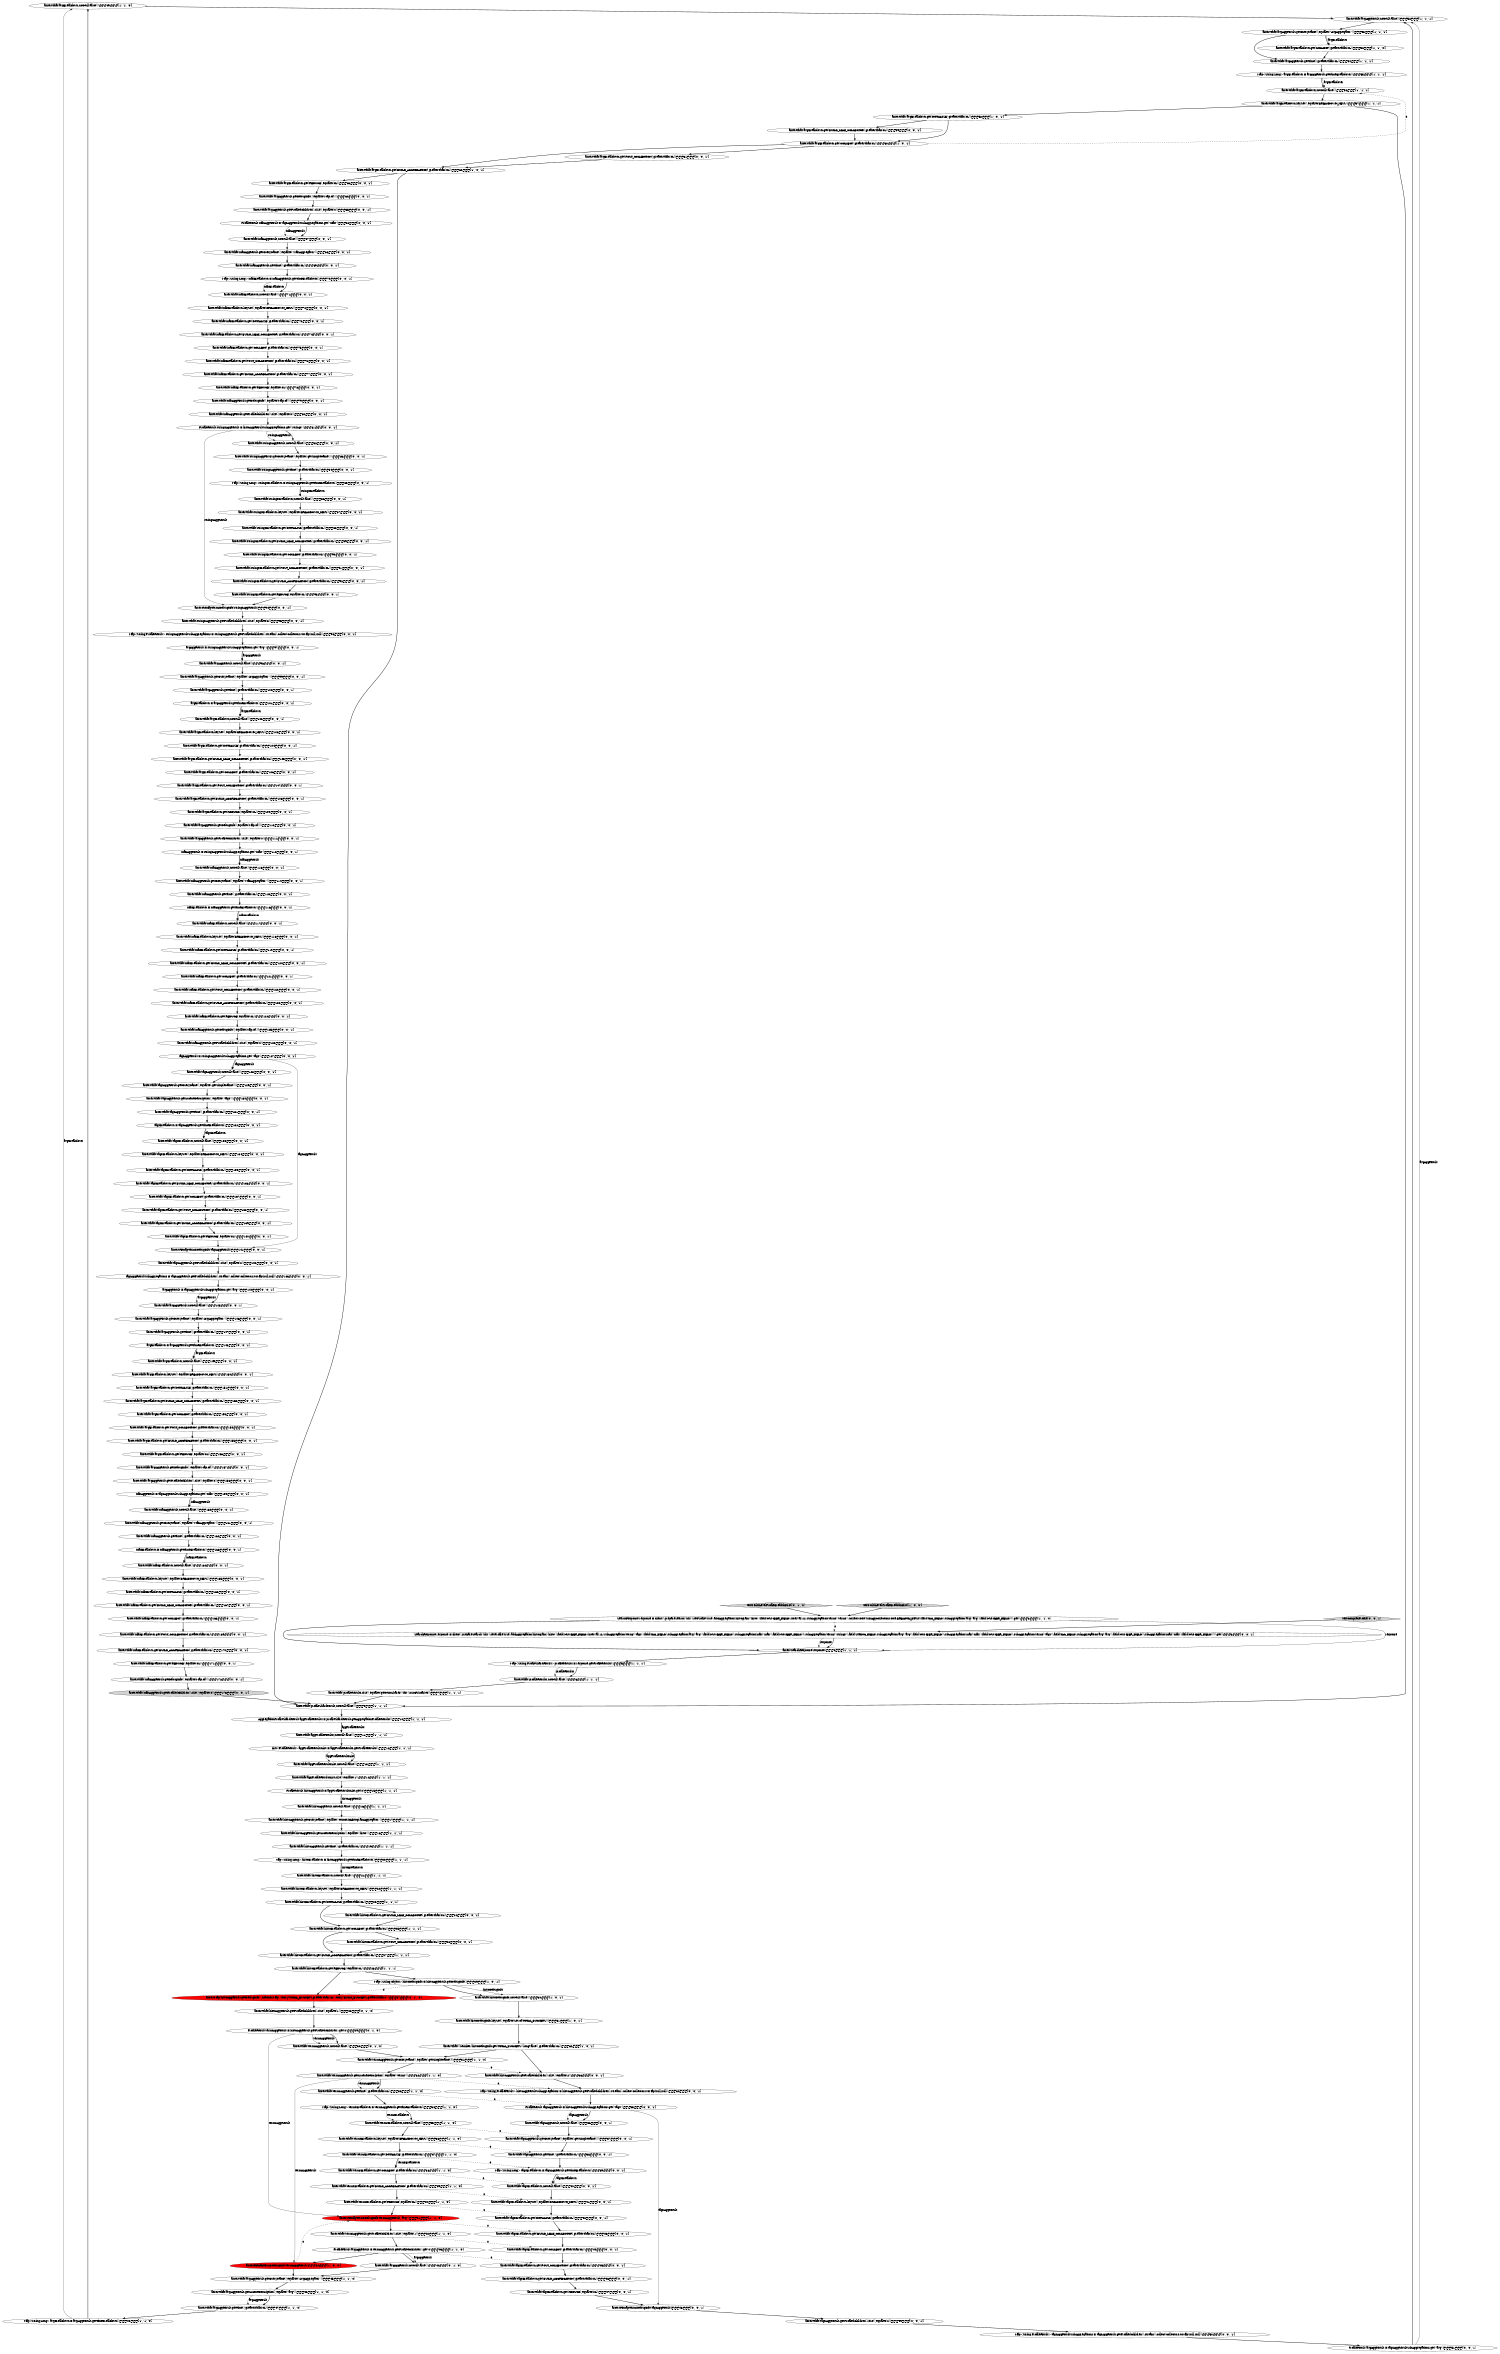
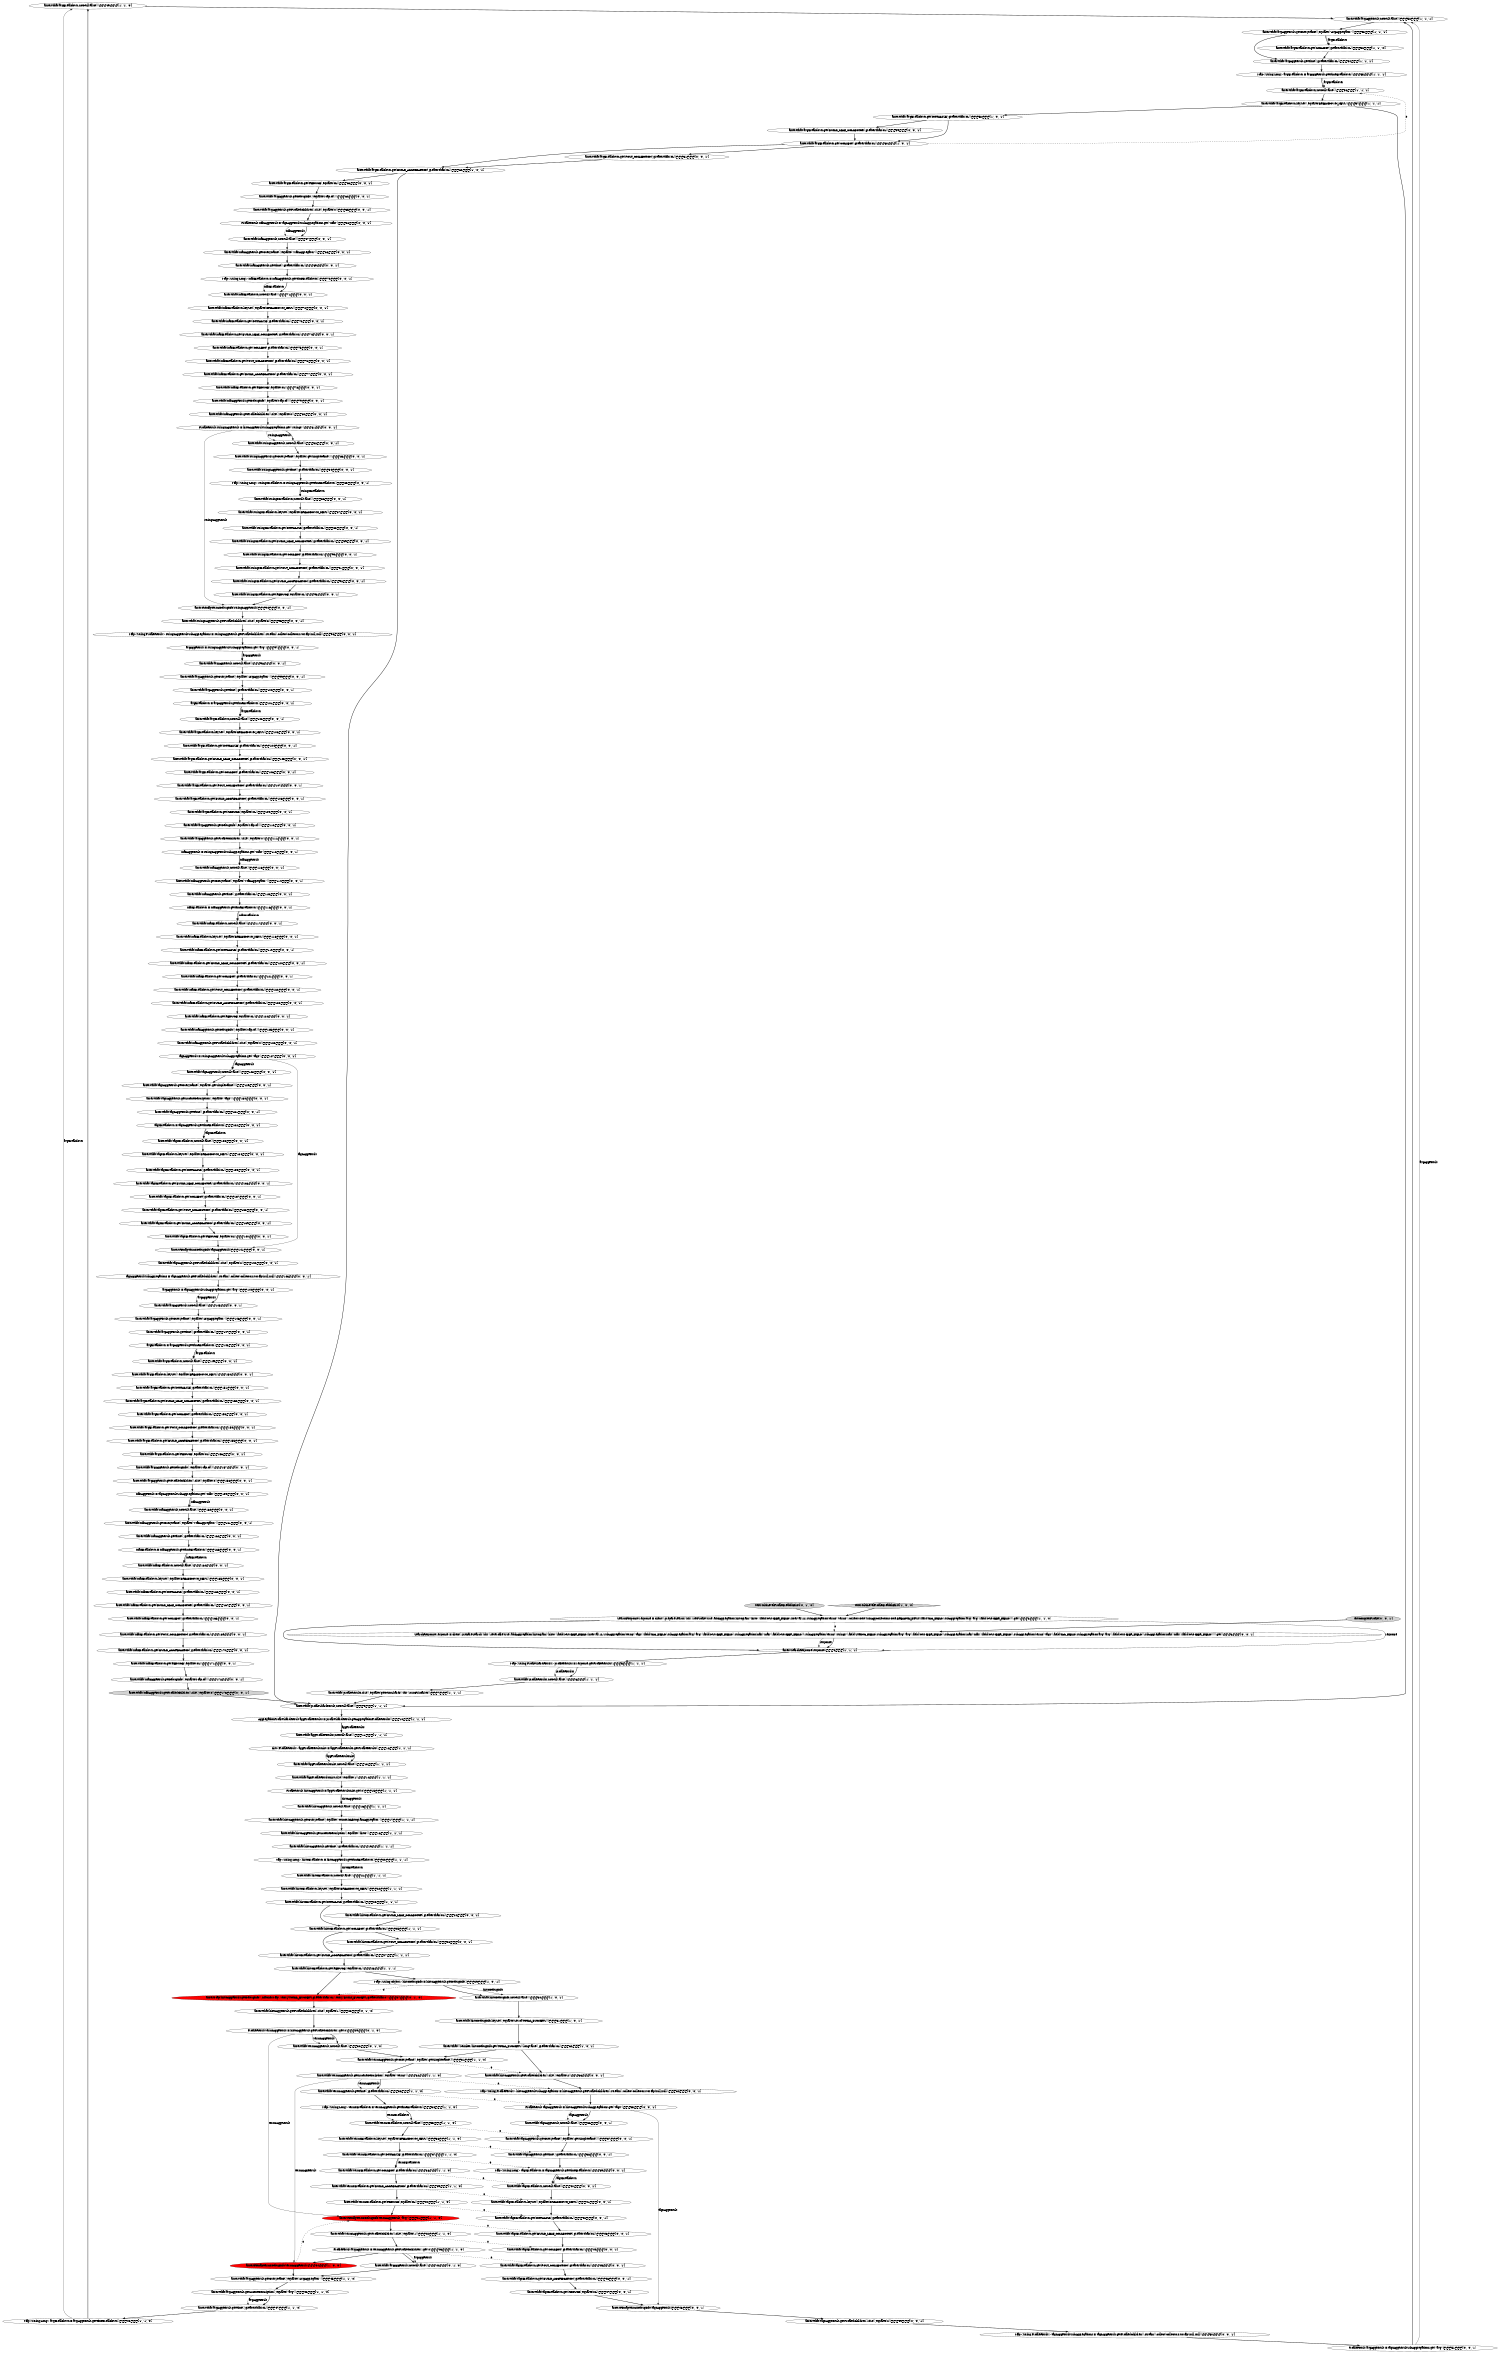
(776, 1606) -> (784, 1606)
(1362, 1619) -> (1373, 1619)
